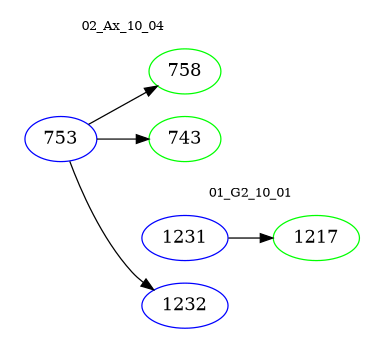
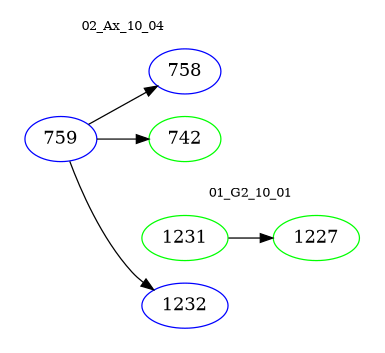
(185, 71) -> (185, 71)
(61, 139) -> (61, 139)
(185, 139) -> (185, 139)
(185, 238) -> (185, 238)
(316, 238) -> (316, 238)
